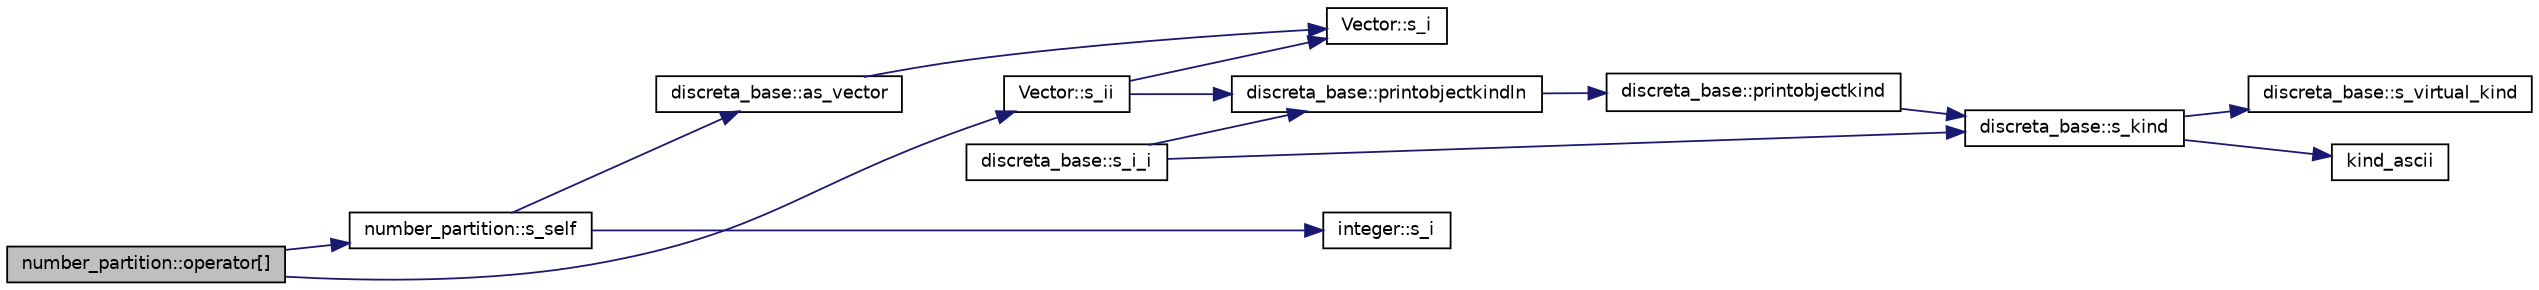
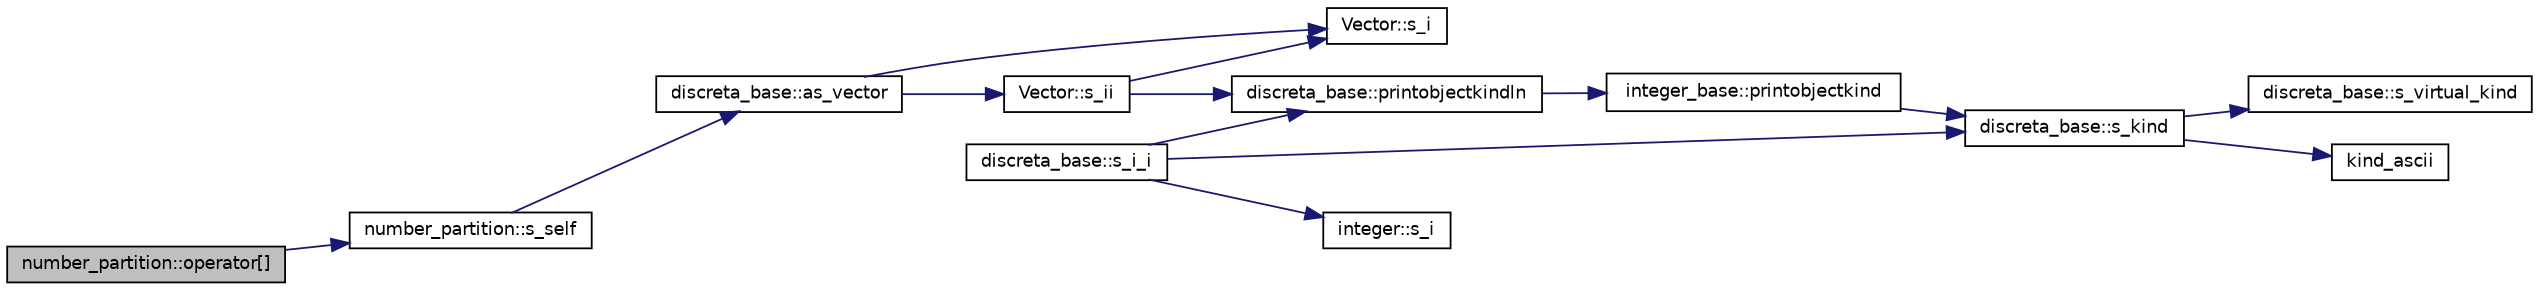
(1754, 92) -> (1754, 92)
(948, 230) -> (1227, 196)
(653, 252) -> (944, 94)
